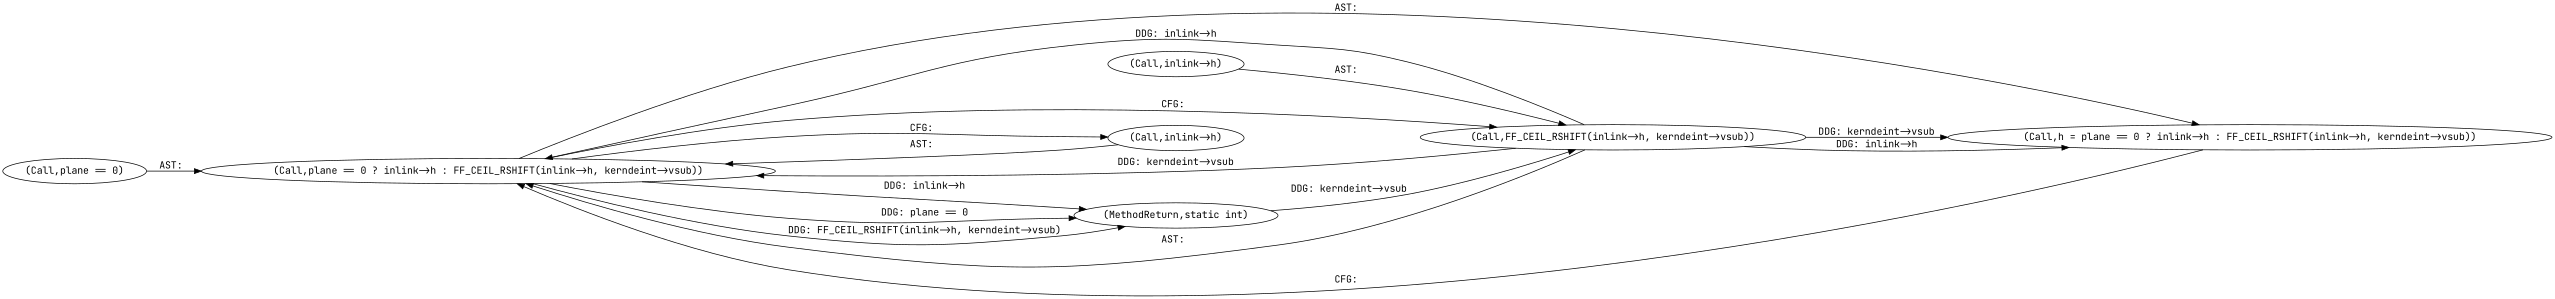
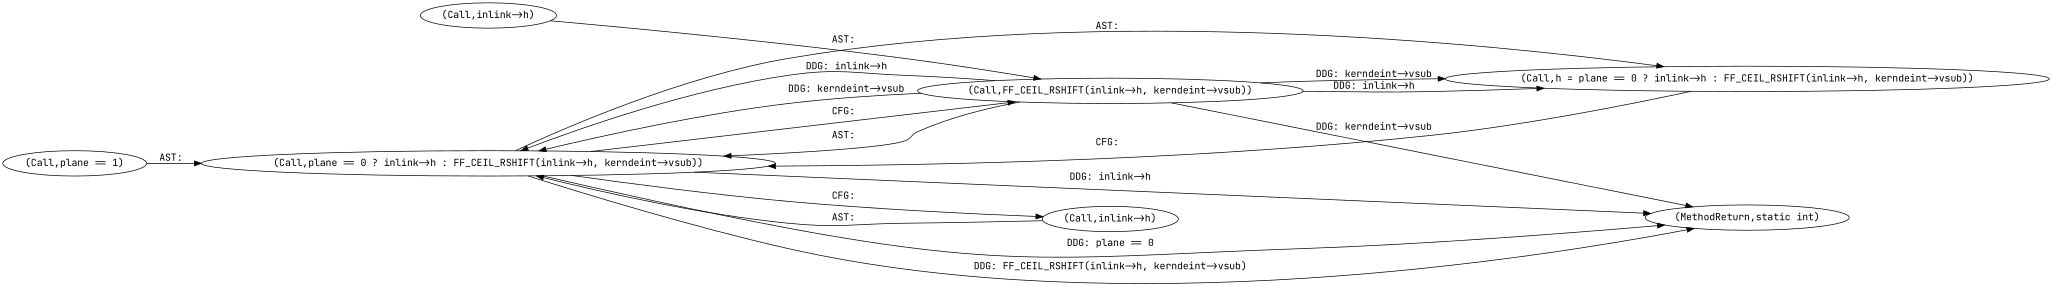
(75, 171) -> (75, 163)
(1422, 192) -> (1429, 154)
